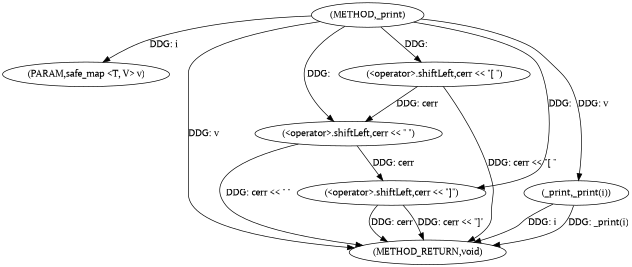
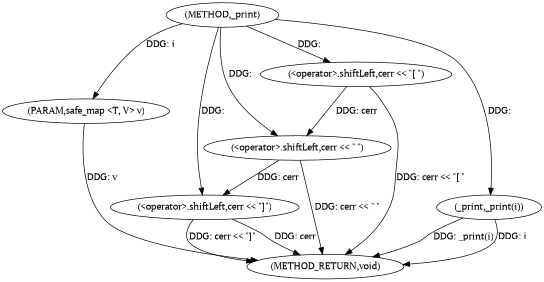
(593, 104) -> (501, 111)
(188, 148) -> (127, 234)
